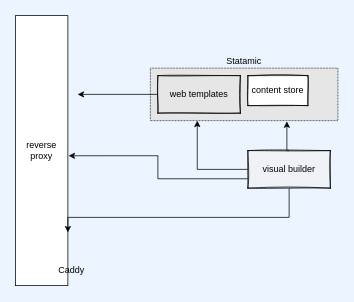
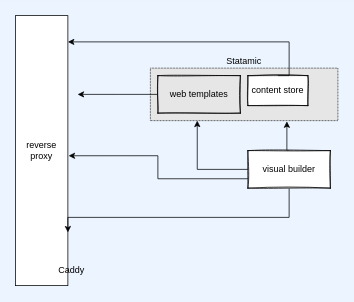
none -> (74, 42)
(289, 169) -> (289, 169)
